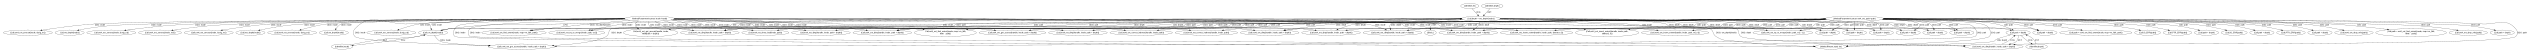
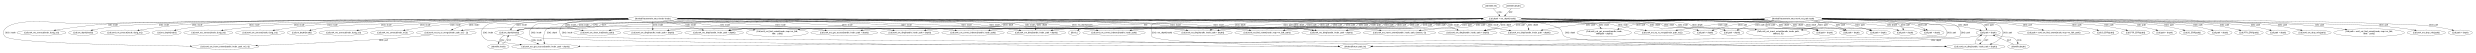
(1764, 29) -> (344, 42)
